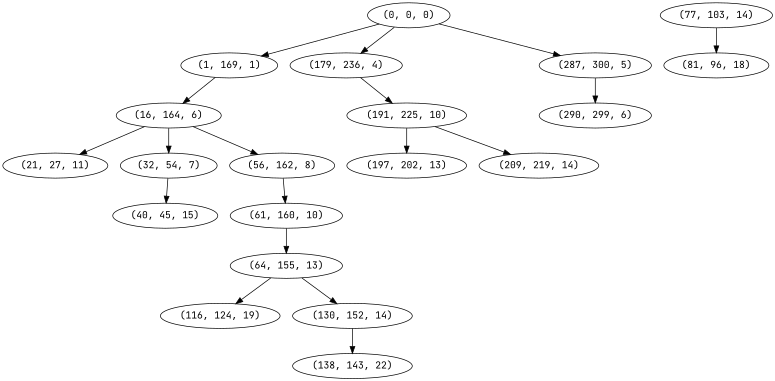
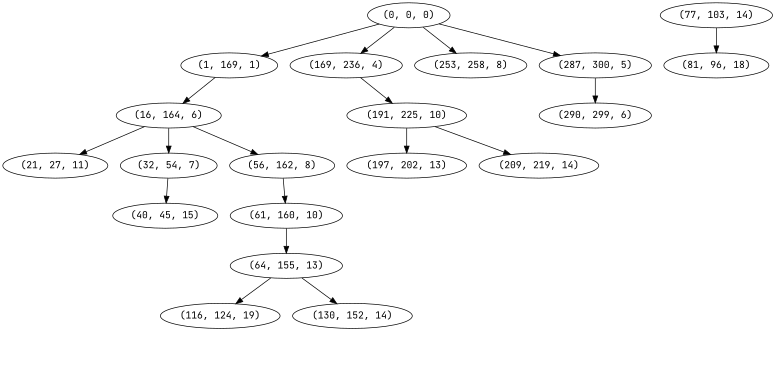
(346, 65) -> (346, 65)
none -> (471, 65)
(352, 366) -> none
